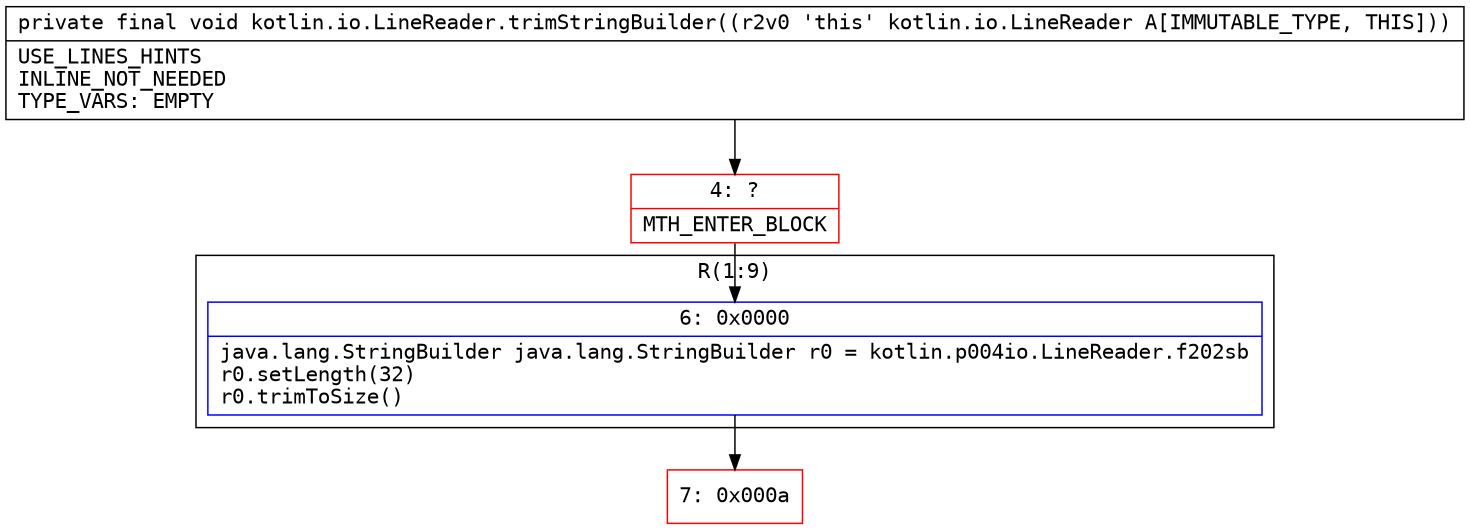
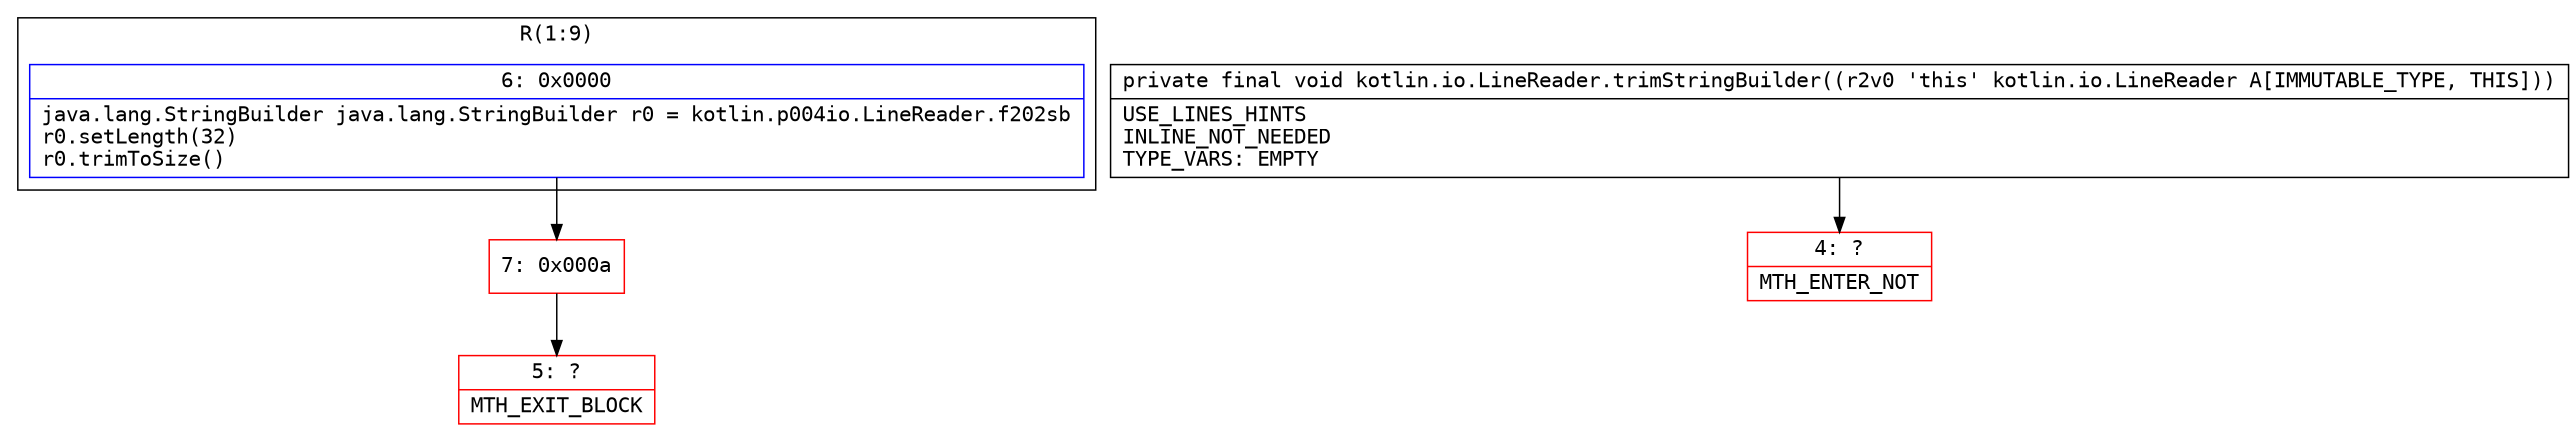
(735, 225) -> (1840, 283)
(735, 265) -> none
none -> (557, 390)
